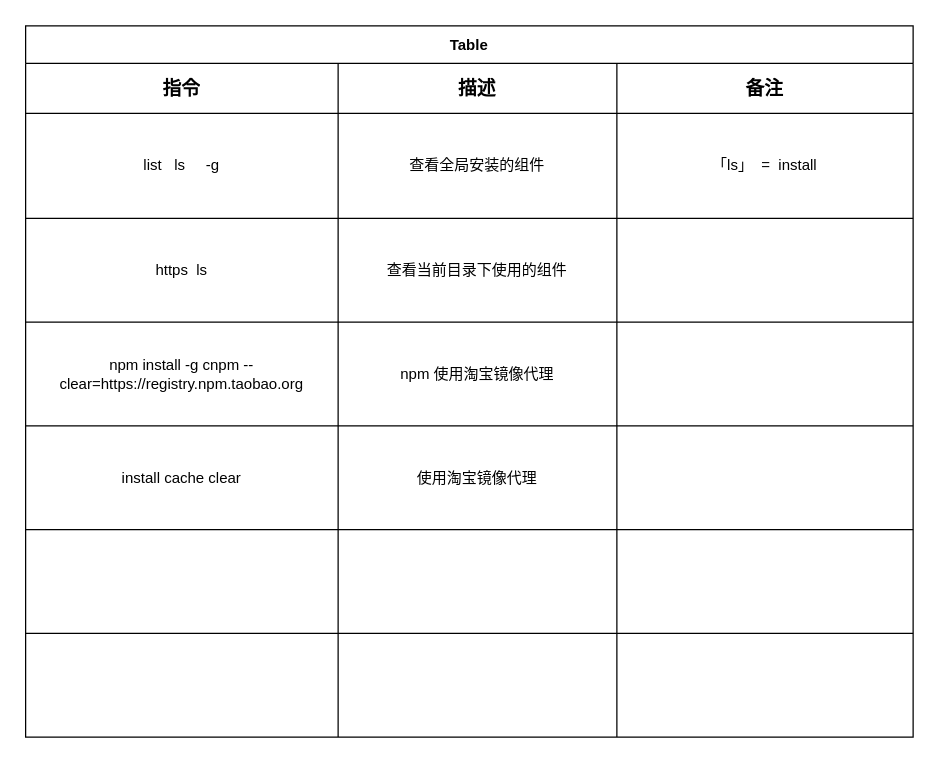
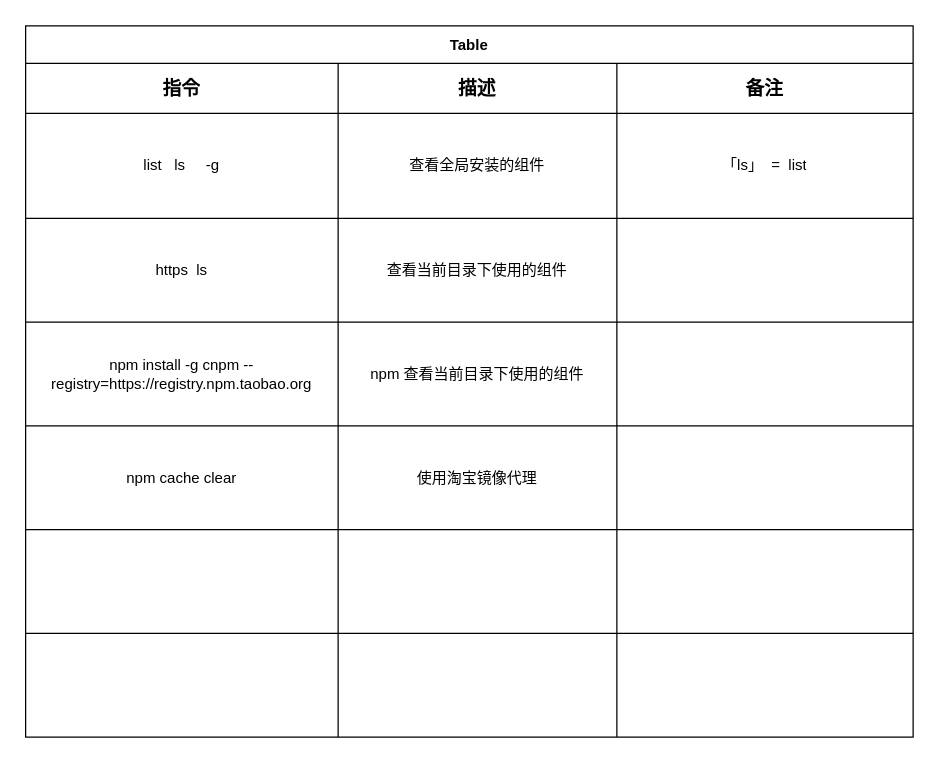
(765, 166) -> (765, 166)
(182, 374) -> (182, 374)
(478, 374) -> (478, 374)
(182, 478) -> (182, 478)
